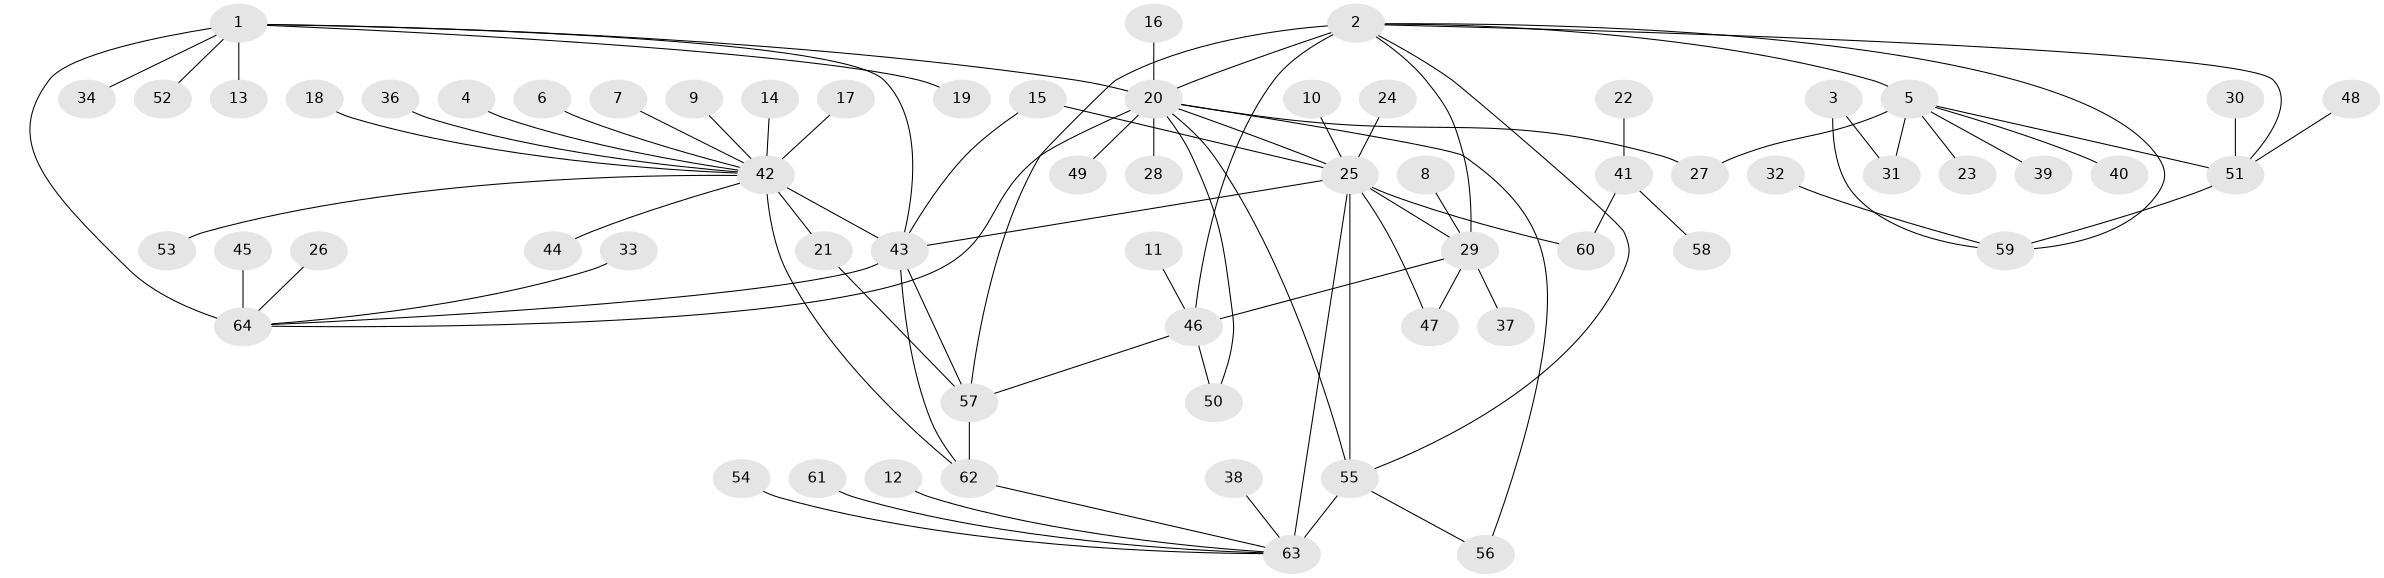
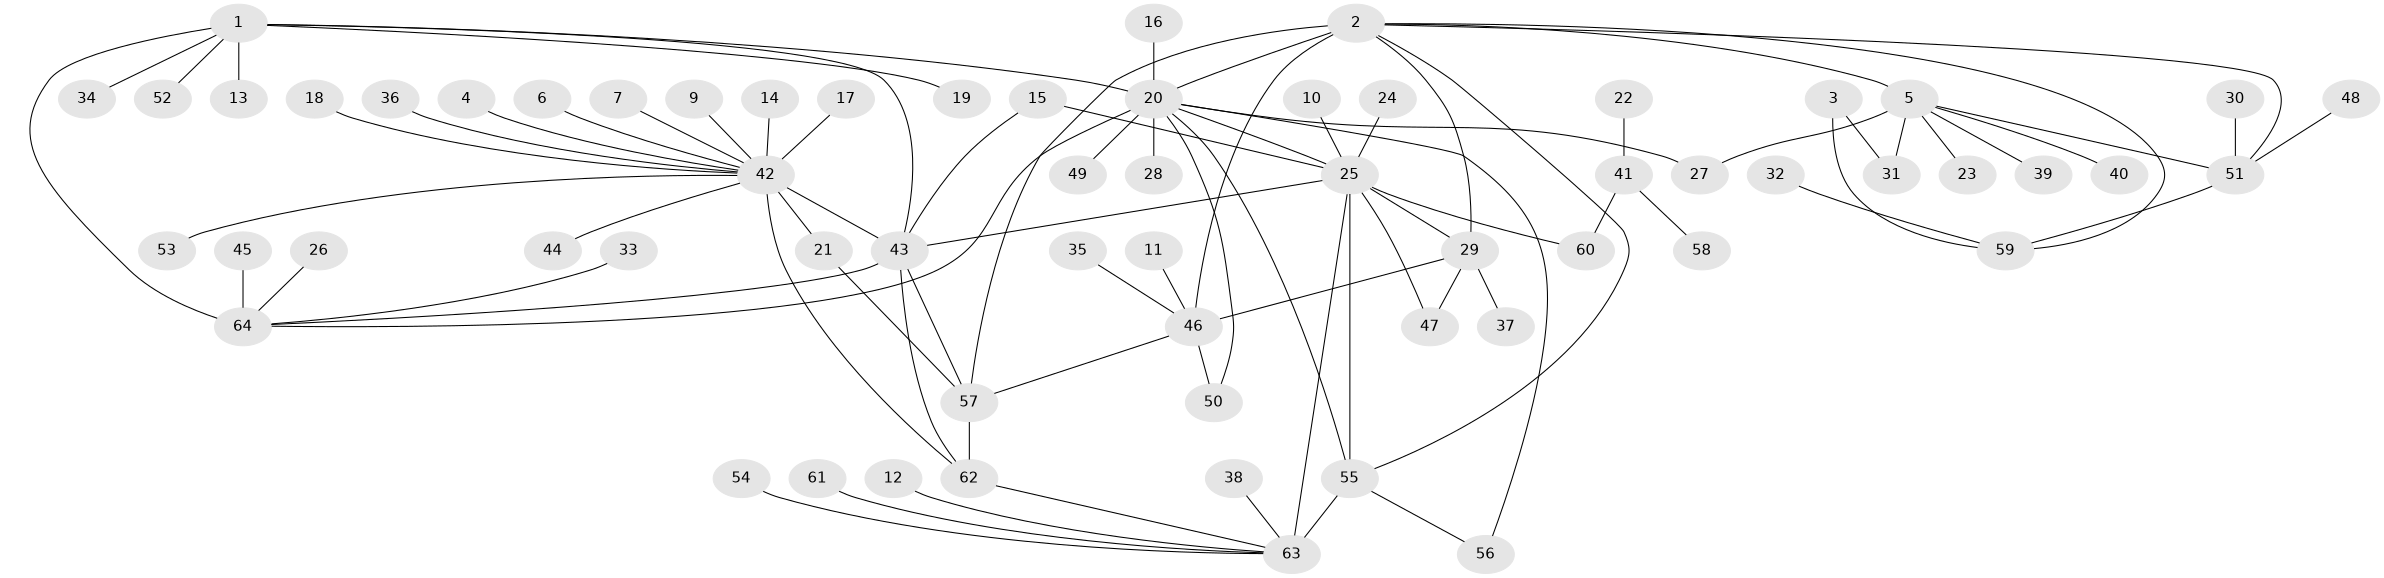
(1426, 175) -> none
none -> (1078, 251)
